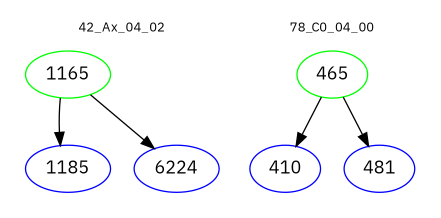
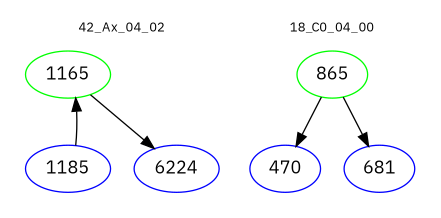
(332, 28) -> (332, 28)
(332, 75) -> (332, 75)
(59, 115) -> (77, 128)
(285, 169) -> (285, 169)
(379, 169) -> (379, 169)
